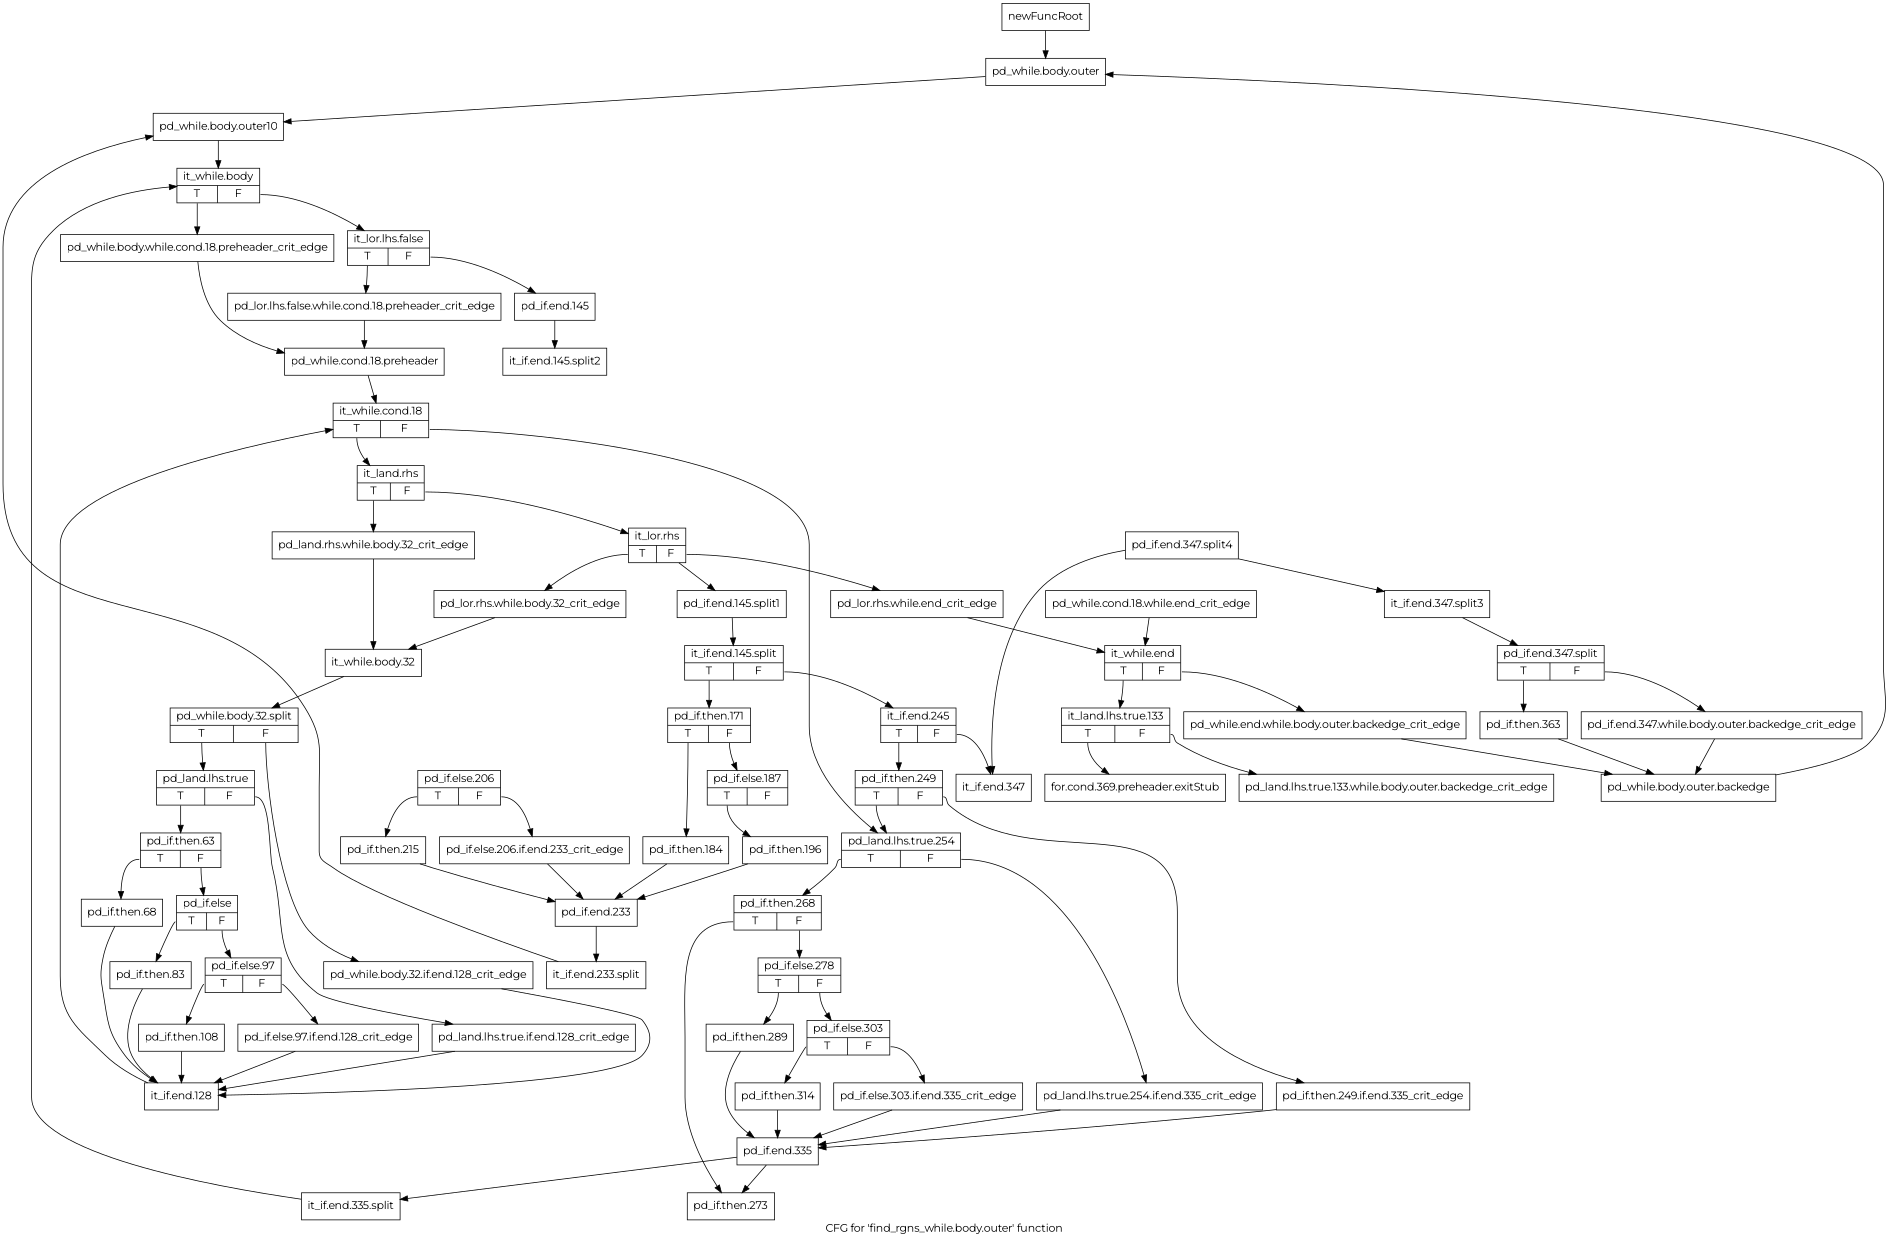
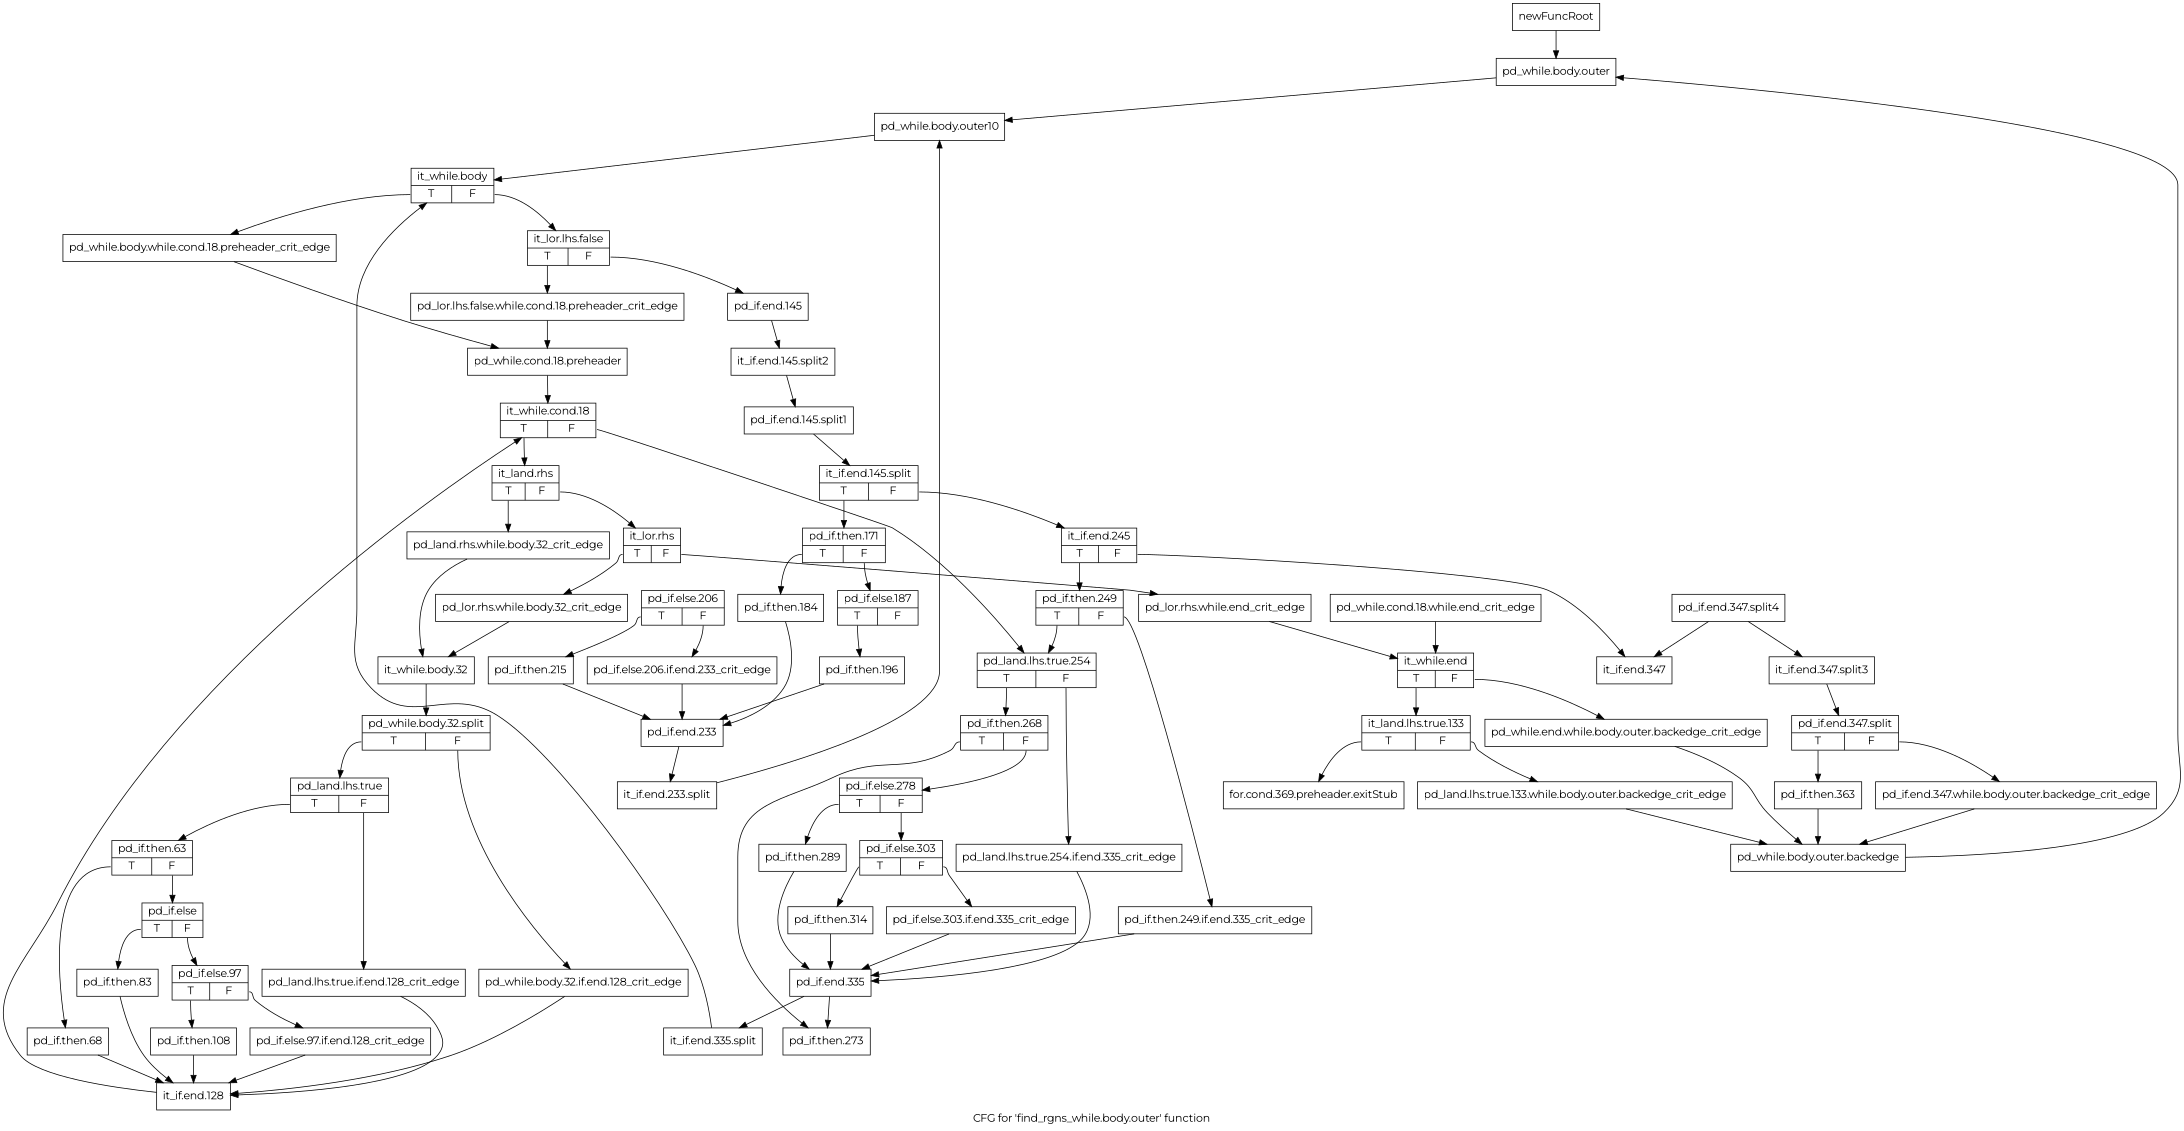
(694, 574) -> (790, 387)
none -> (1693, 826)
